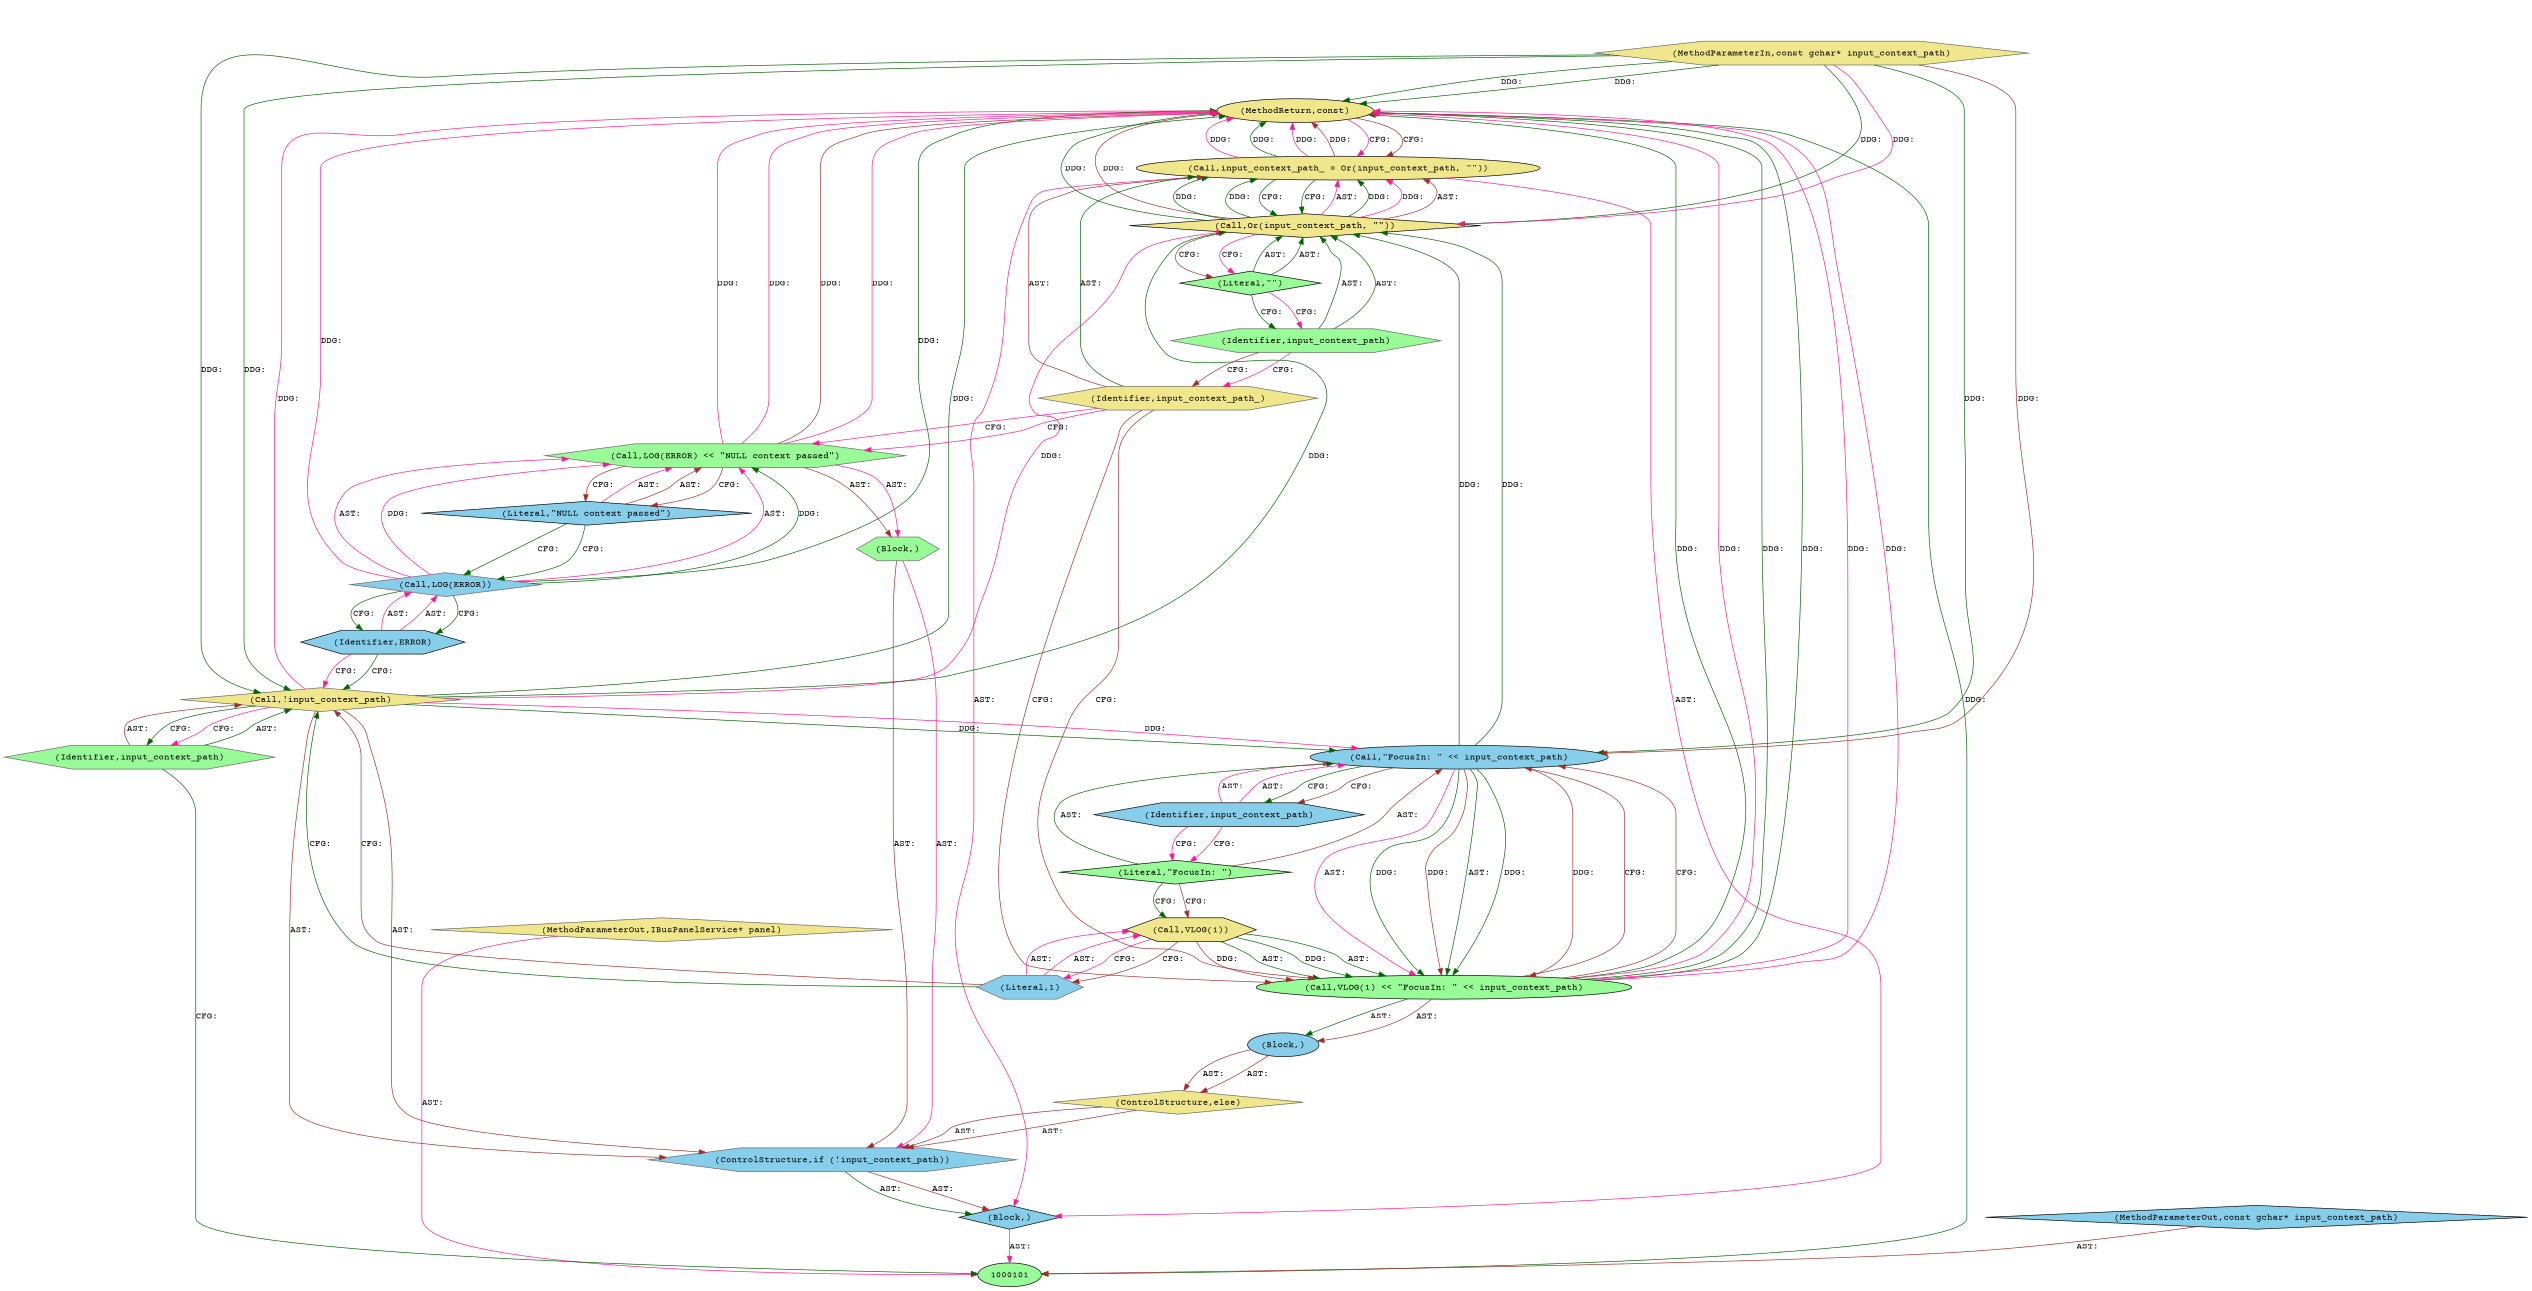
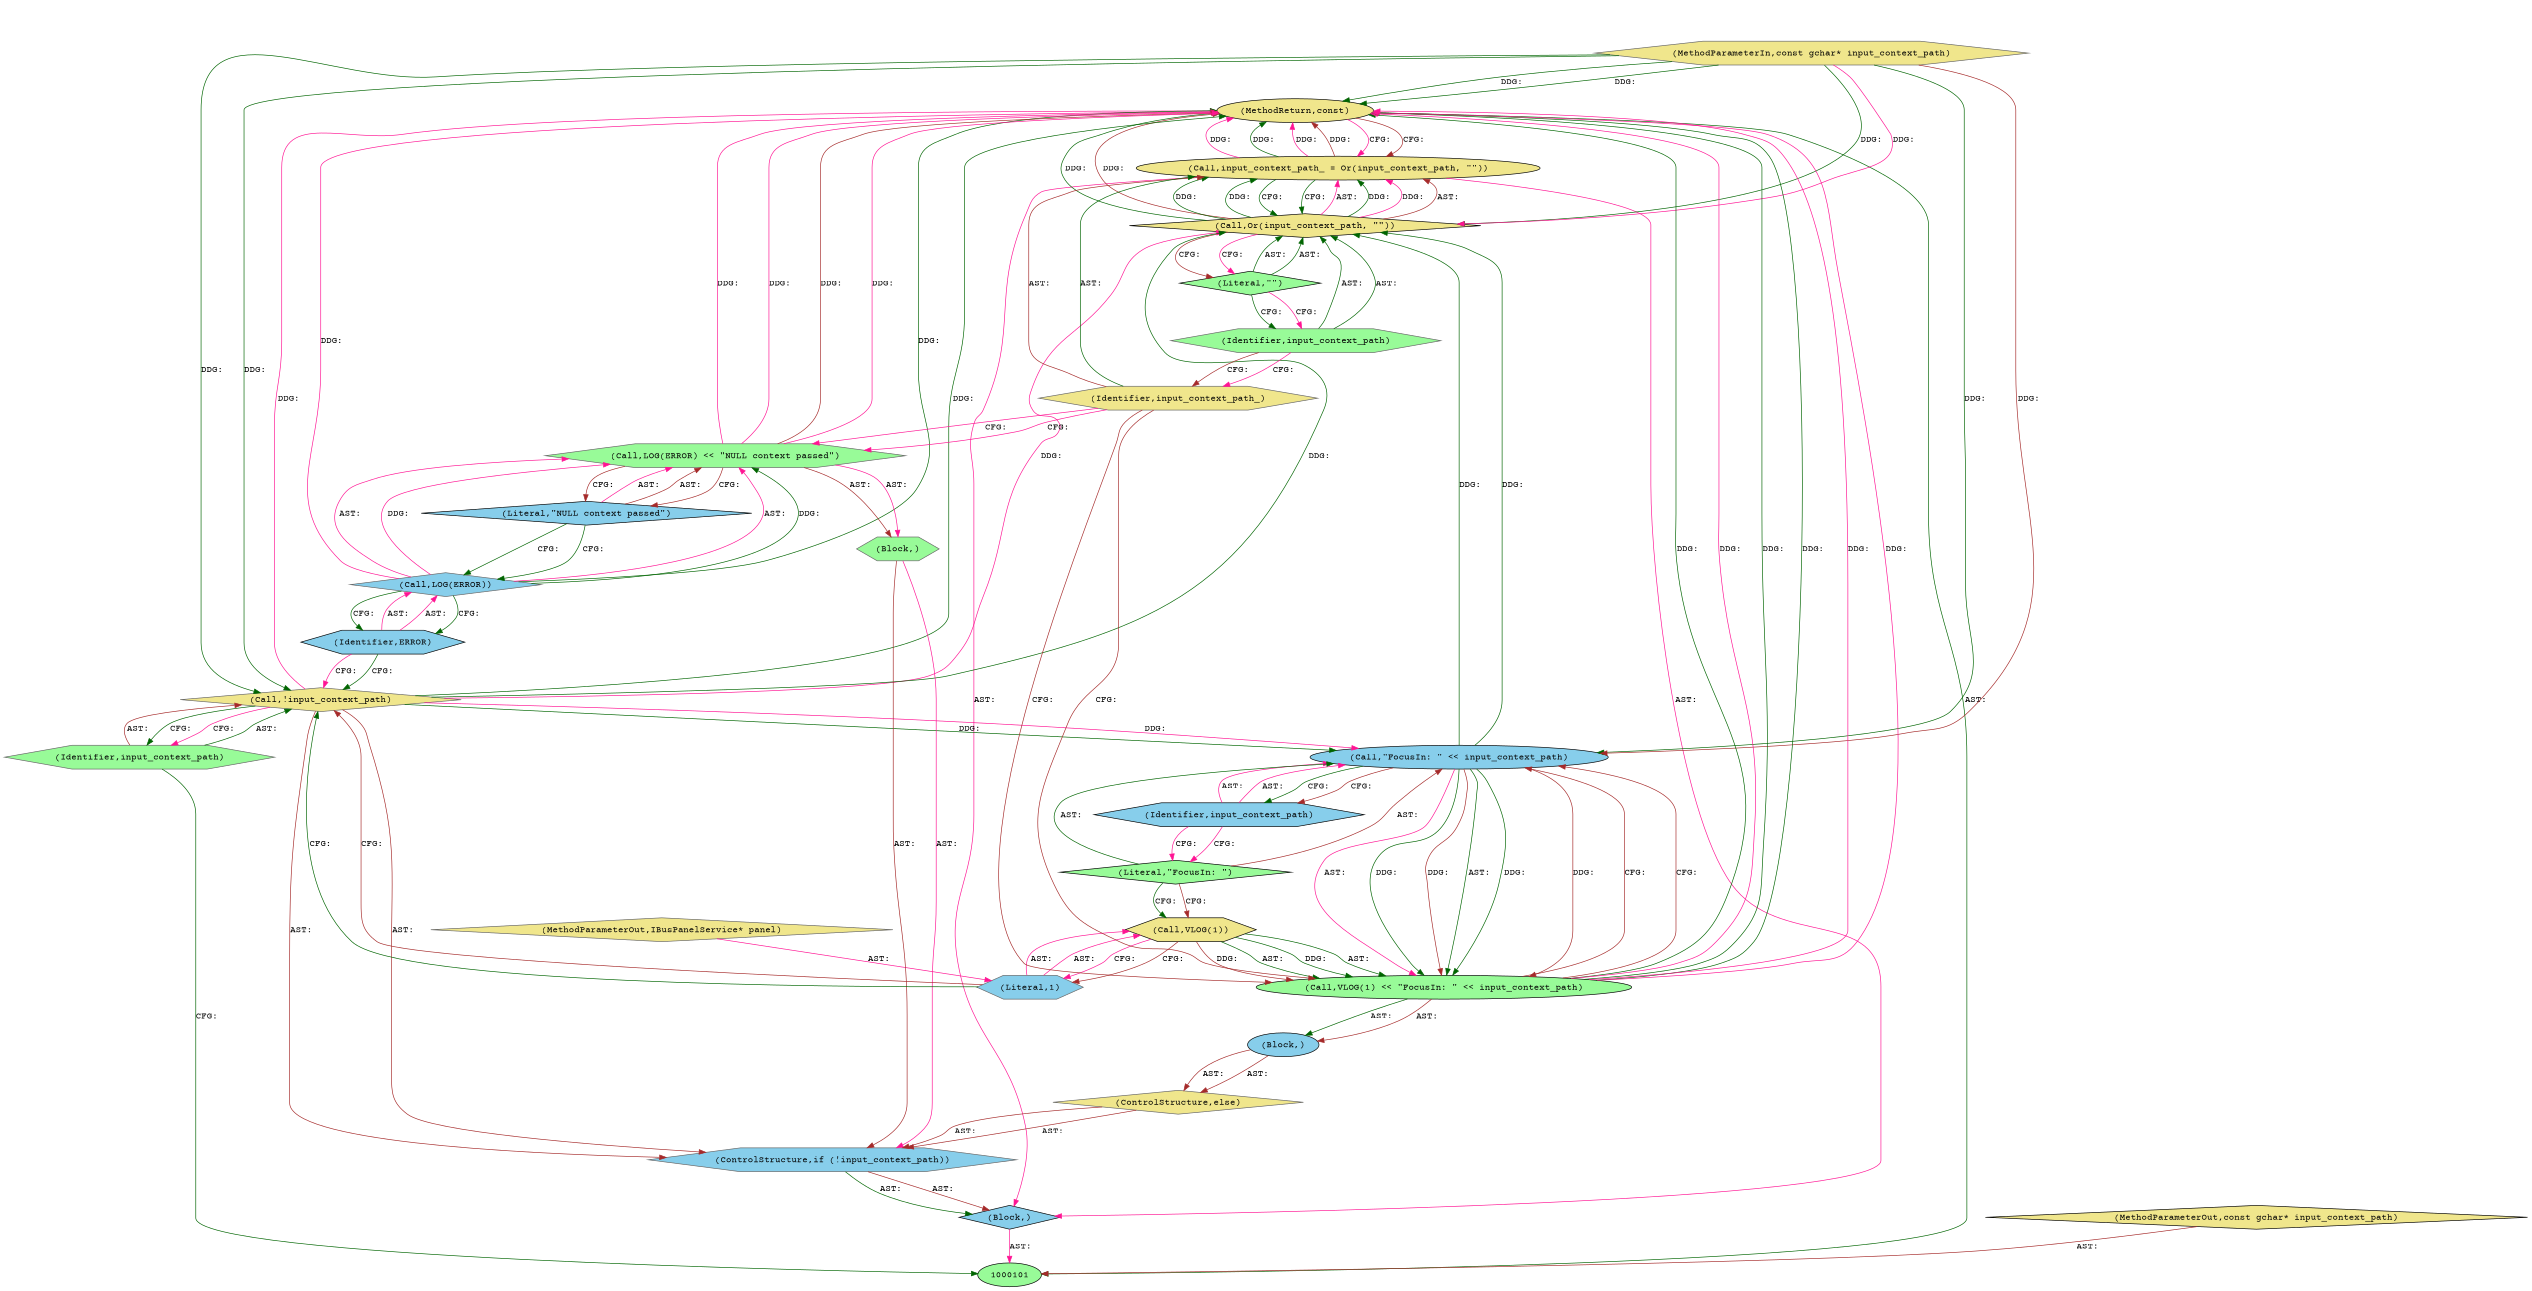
(1979, 700) -> (1979, 700)
(2256, 1217) -> (2256, 1217)
(501, 1252) -> (851, 959)
